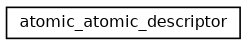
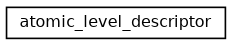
(123, 23) -> (116, 23)
